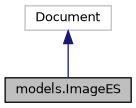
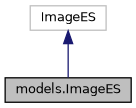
(68, 18) -> (68, 18)
